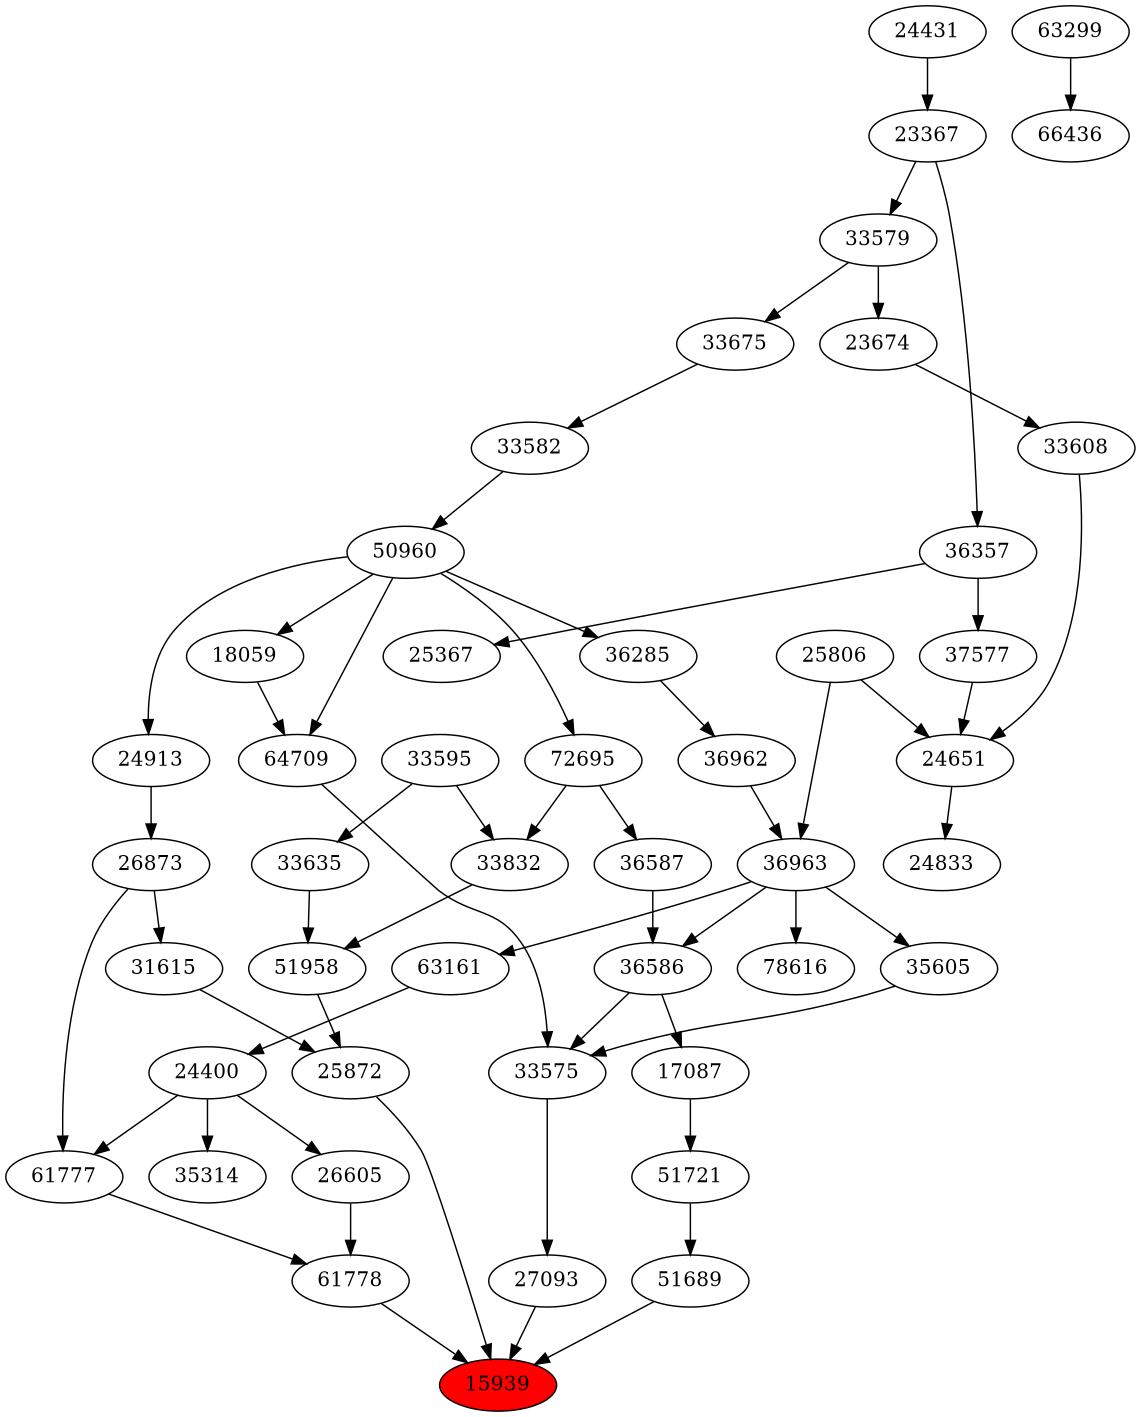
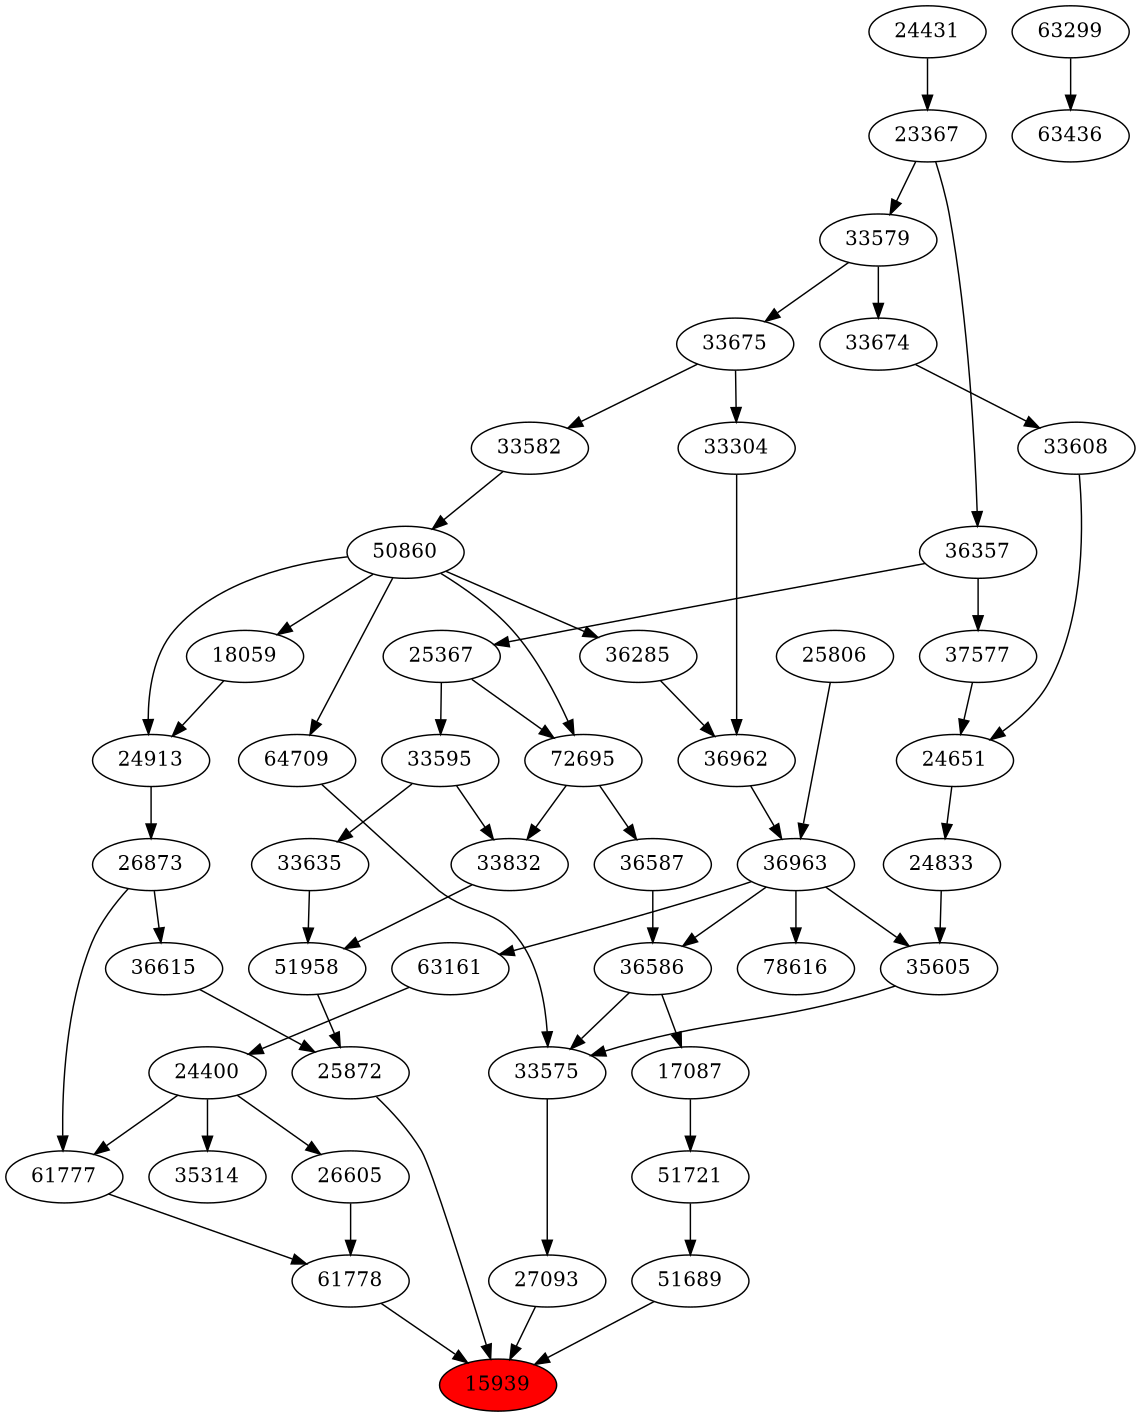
(1071, 136) -> (1071, 136)
(878, 344) -> (878, 344)
none -> (737, 448)
(406, 552) -> (406, 552)
none -> (441, 701)
(268, 702) -> (203, 703)
none -> (507, 704)
(889, 704) -> none
none -> (941, 910)
(164, 969) -> (164, 969)
